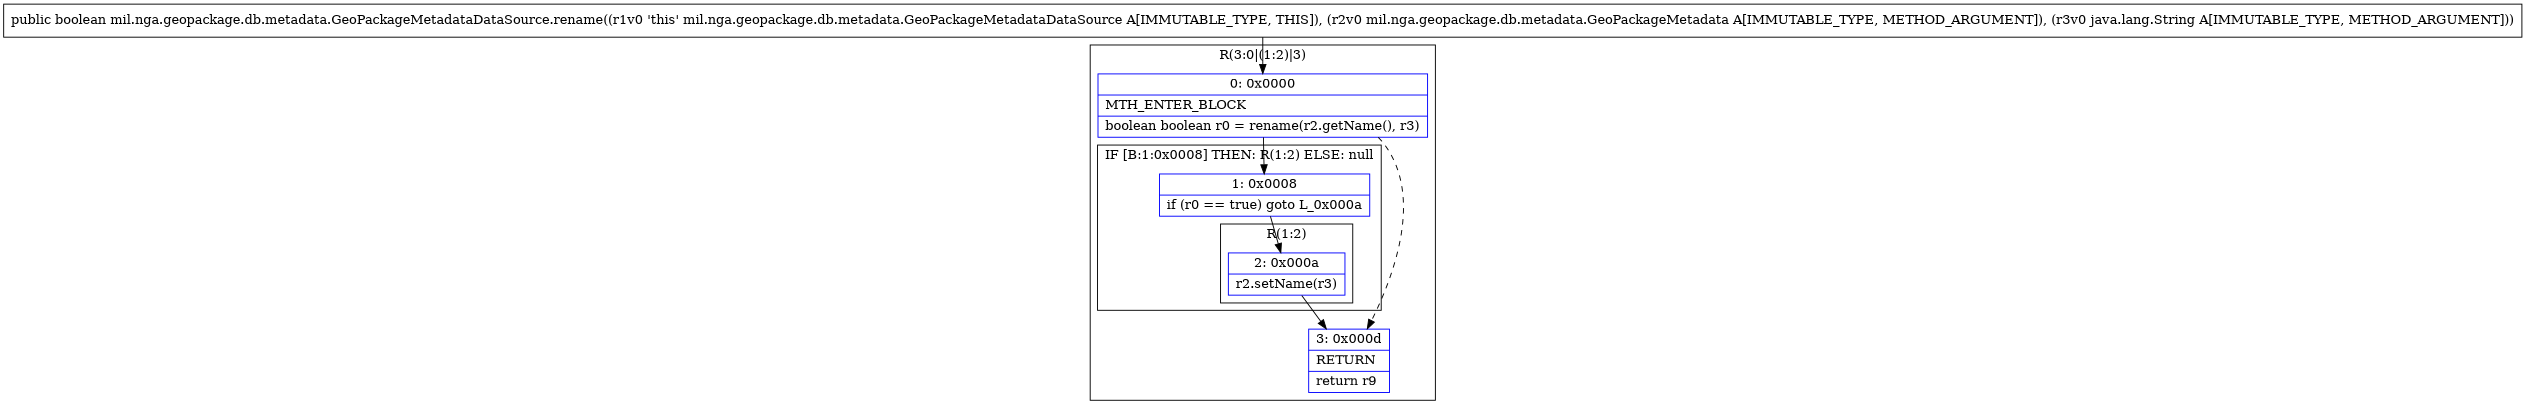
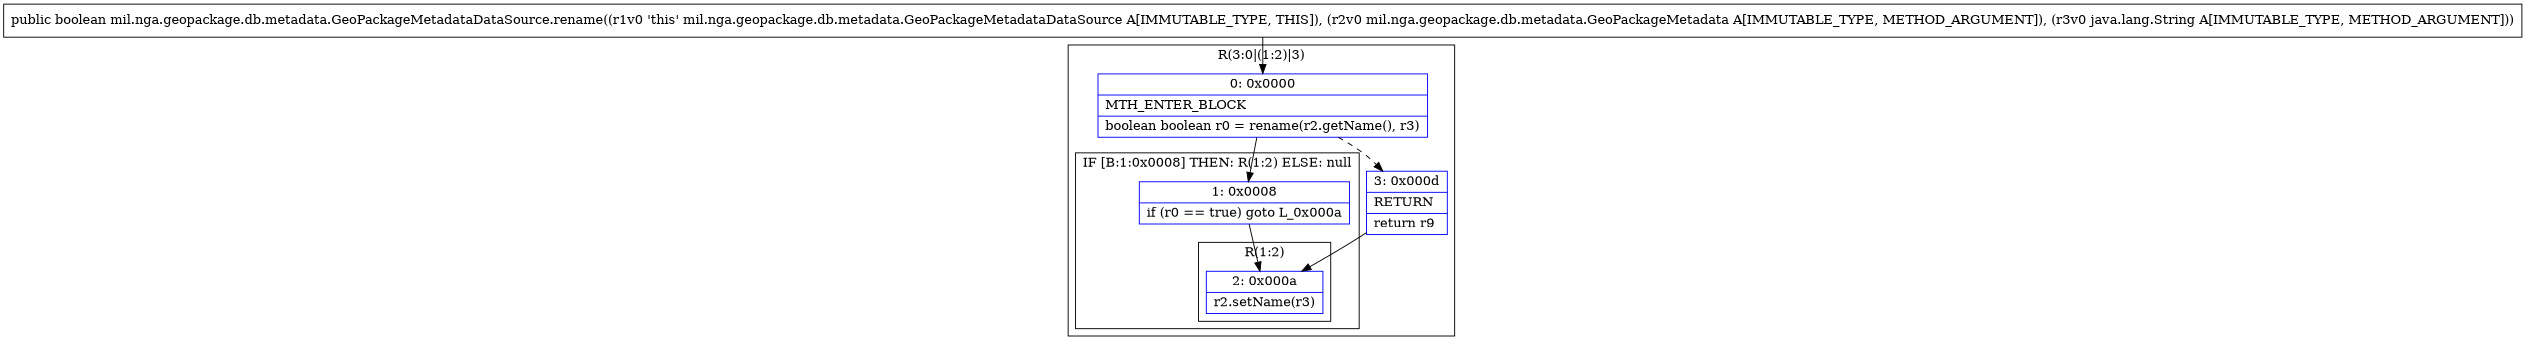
(1311, 308) -> (1338, 250)
